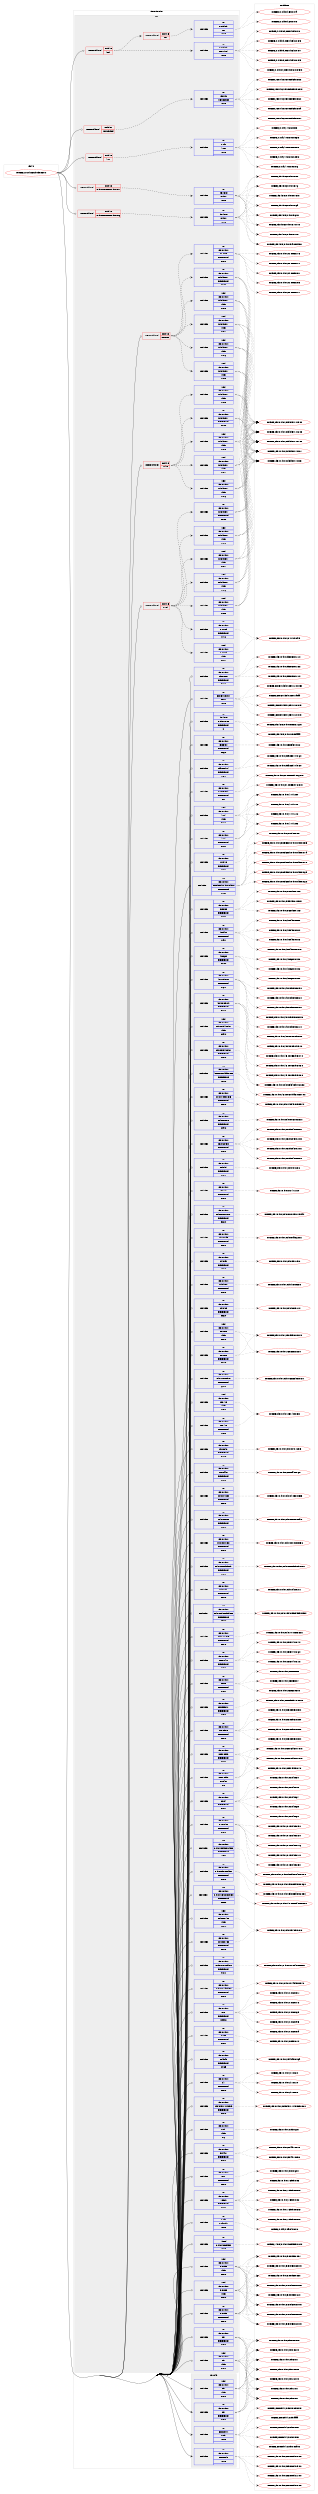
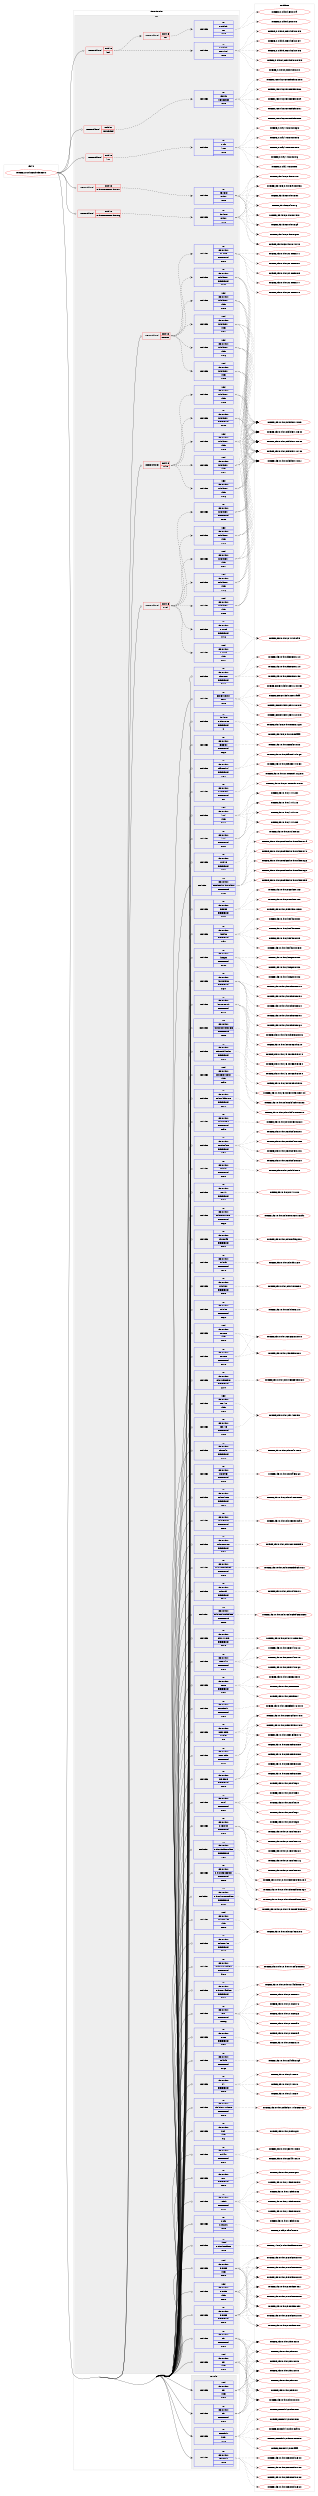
(284, 186) -> (284, 206)
none -> (284, 1025)
